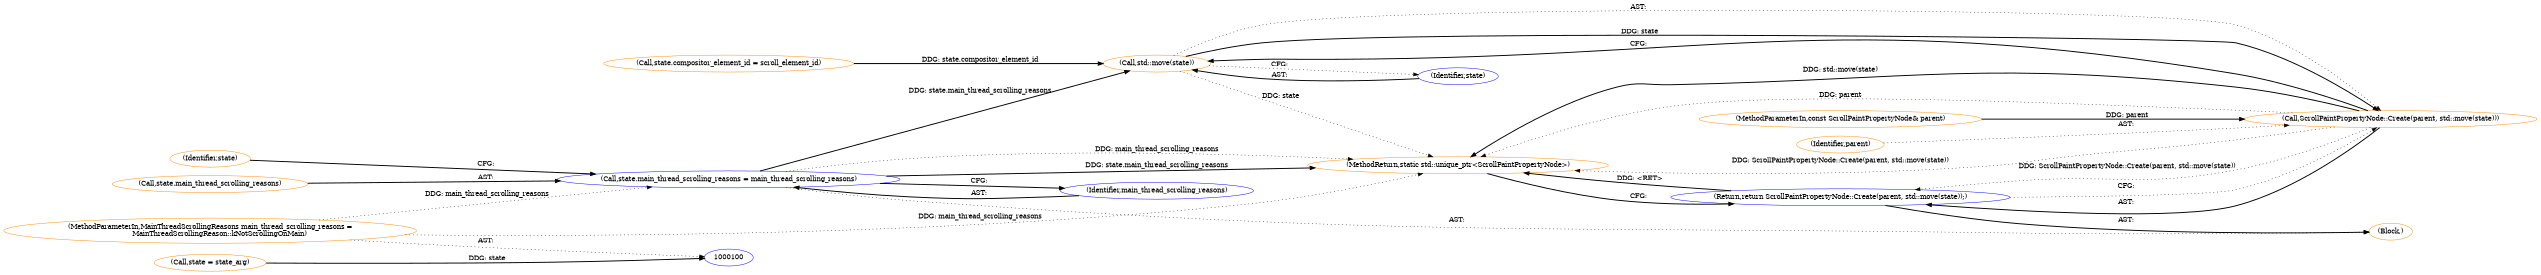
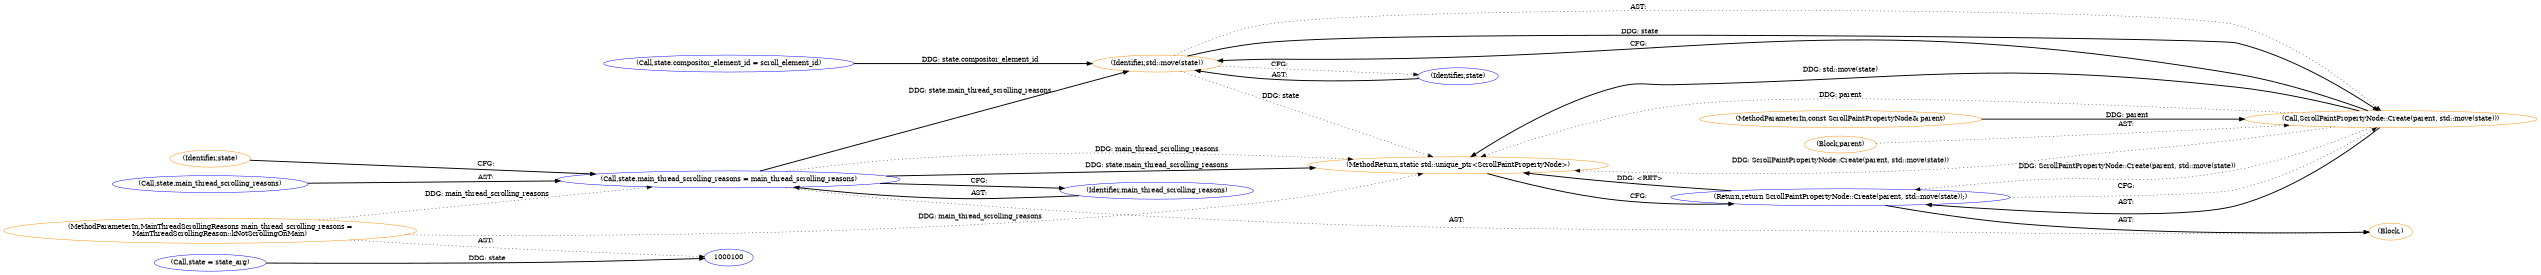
(729, 64) -> (729, 64)
(1157, 64) -> (1157, 64)
(1840, 145) -> (1840, 145)
(210, 184) -> (210, 184)
(210, 263) -> (210, 263)
